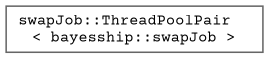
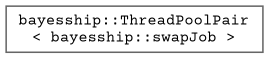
(135, 29) -> (135, 29)
